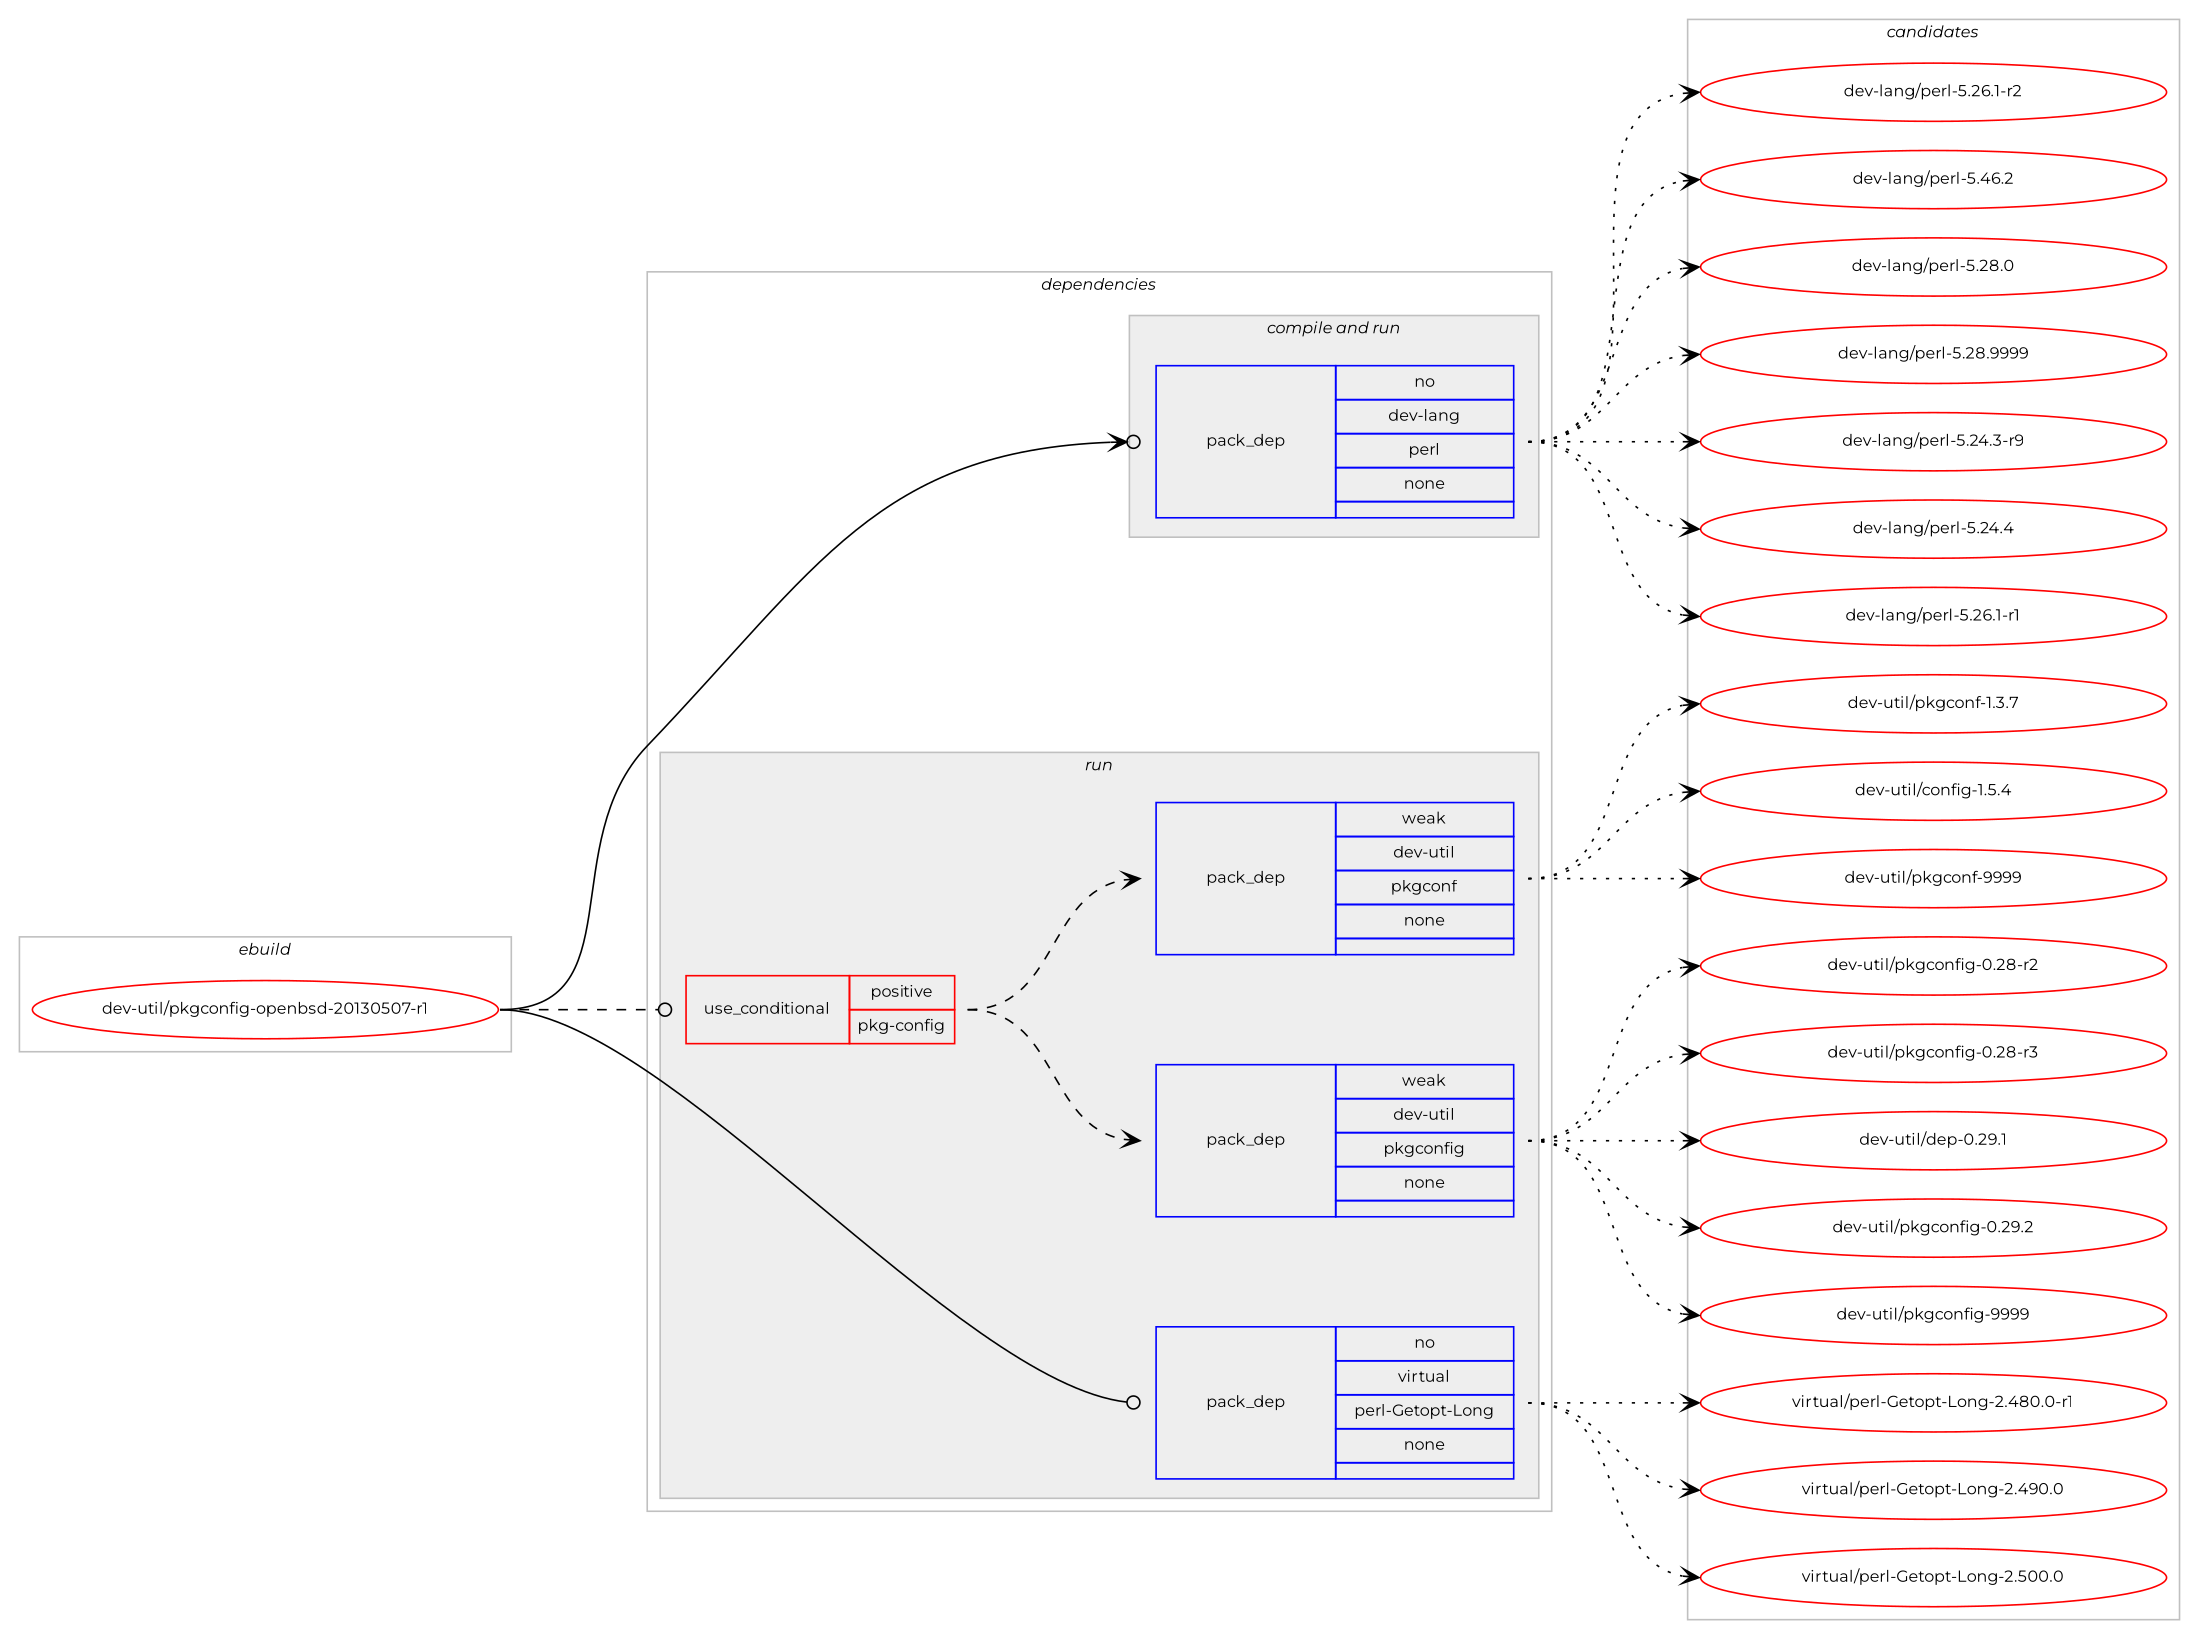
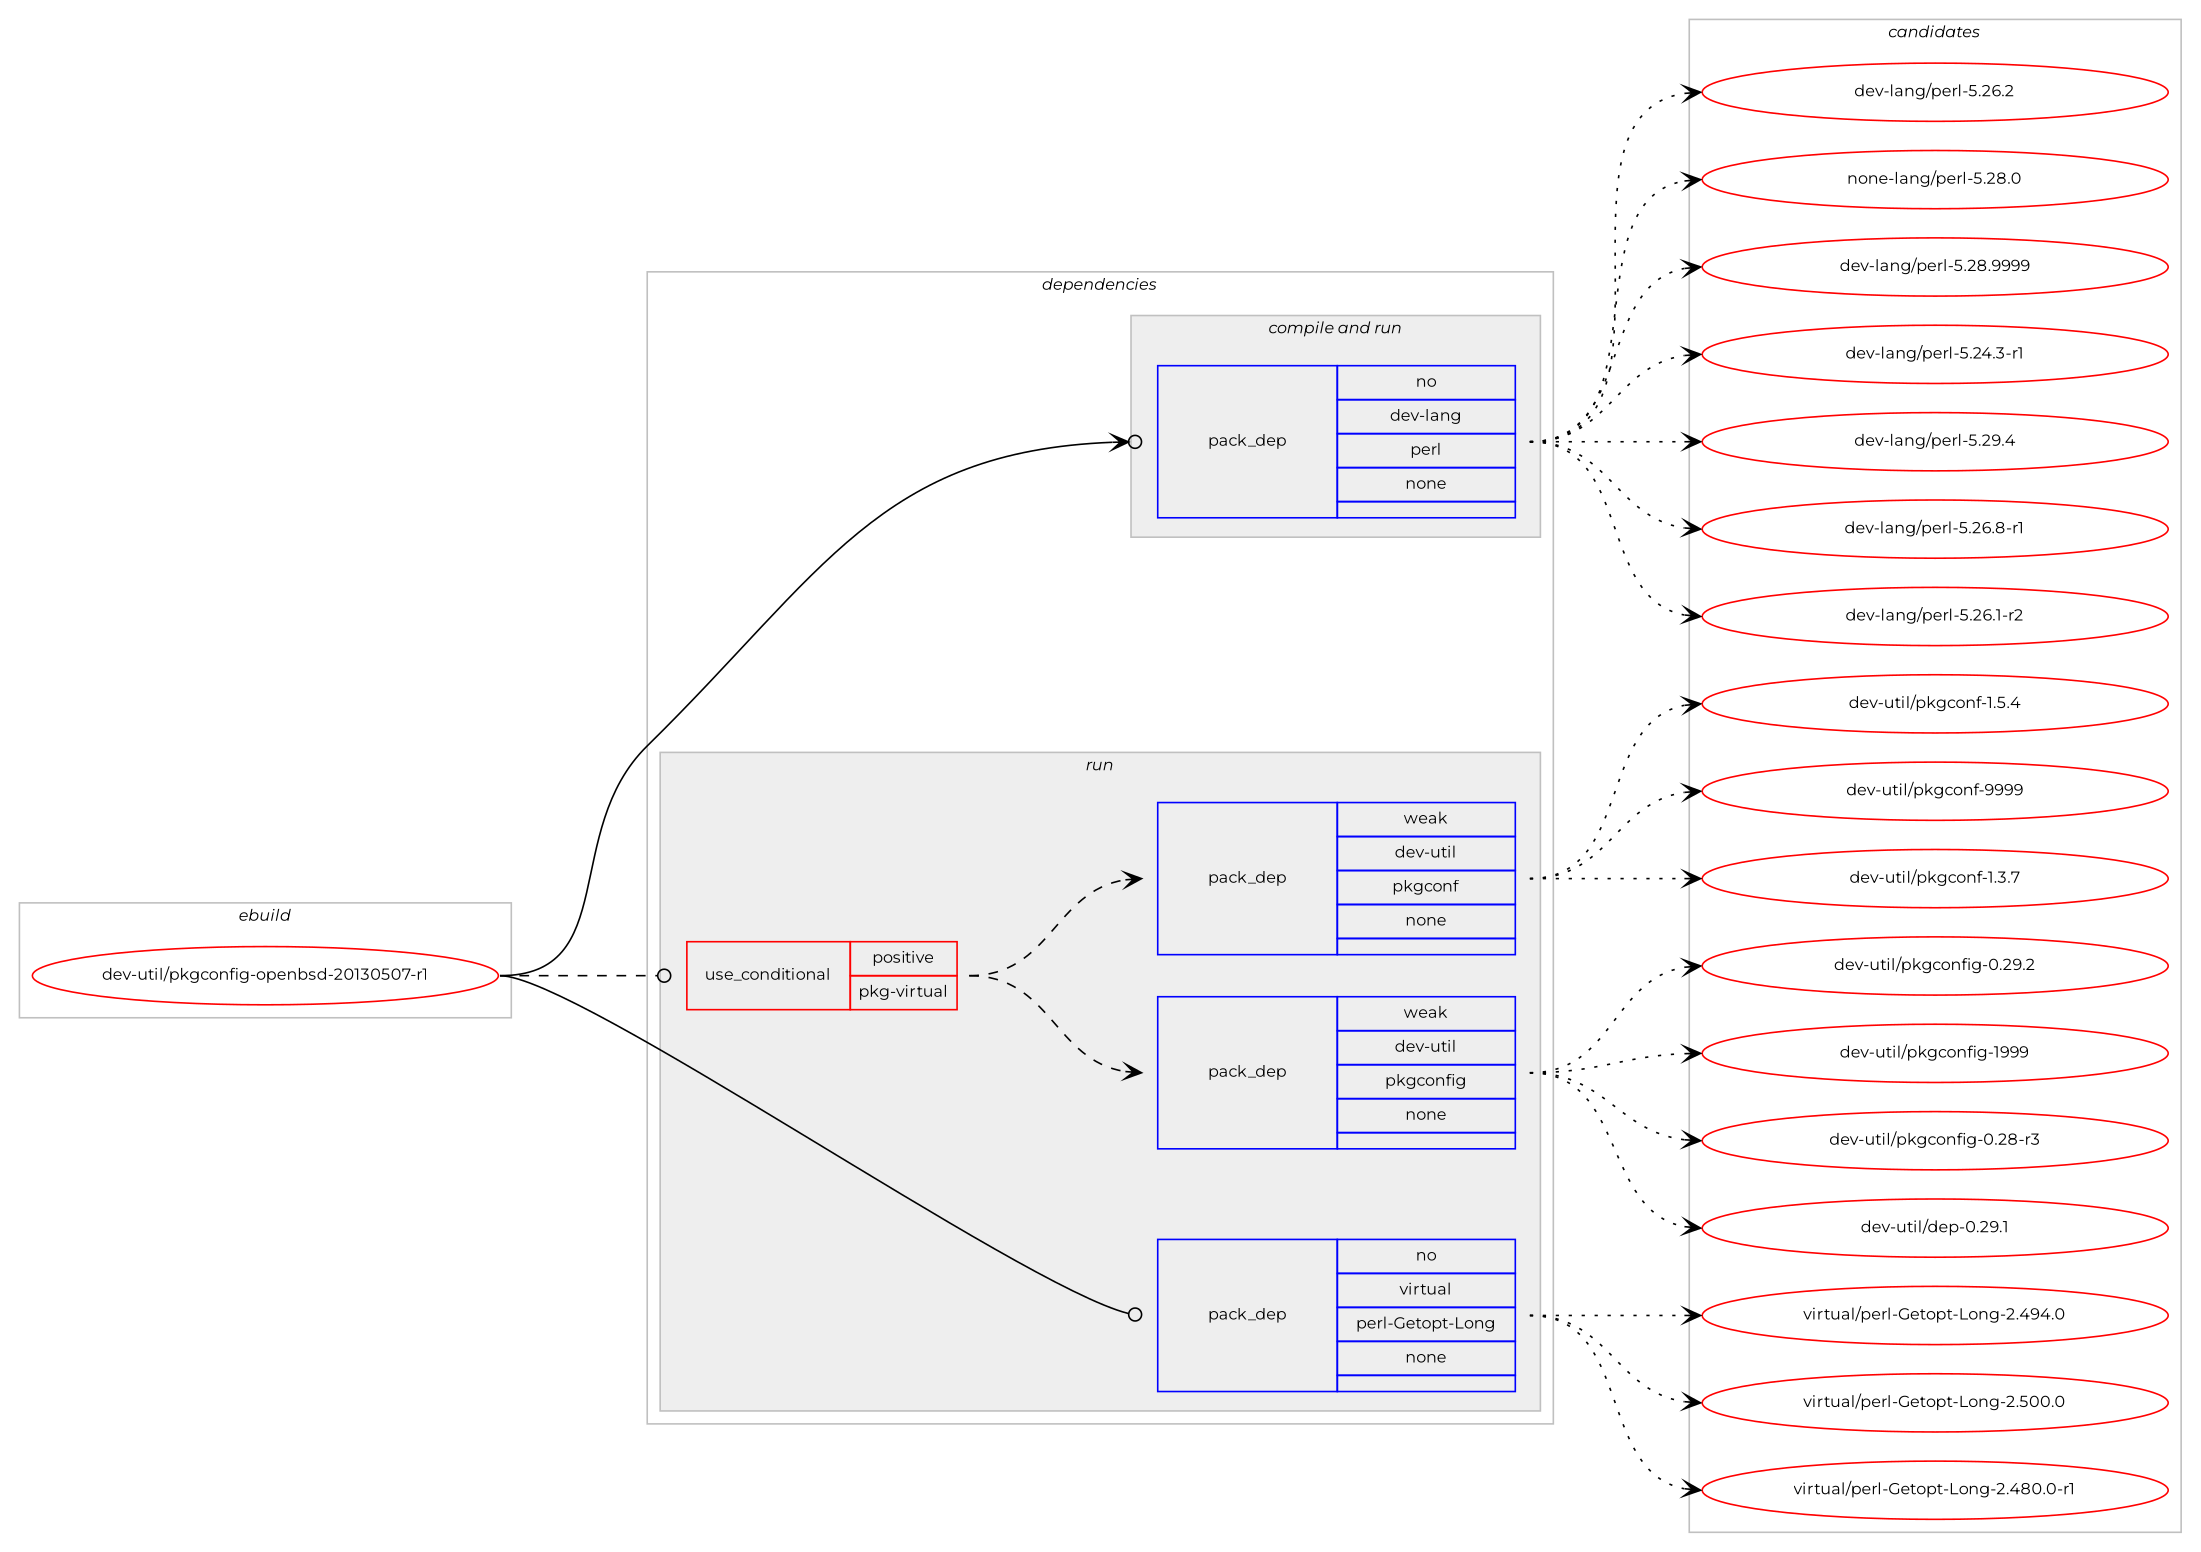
(1934, 180) -> (1935, 92)
(1934, 267) -> (1935, 180)
(1934, 442) -> (1935, 354)
(1934, 529) -> (1935, 442)
(1934, 616) -> (1935, 529)
(1934, 791) -> (1935, 704)
(1934, 966) -> none
(902, 1026) -> (904, 992)
(1934, 1315) -> (1935, 1053)
(1934, 1490) -> (1935, 1315)
